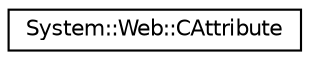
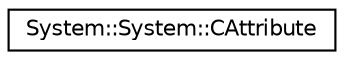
(155, 30) -> (172, 30)
